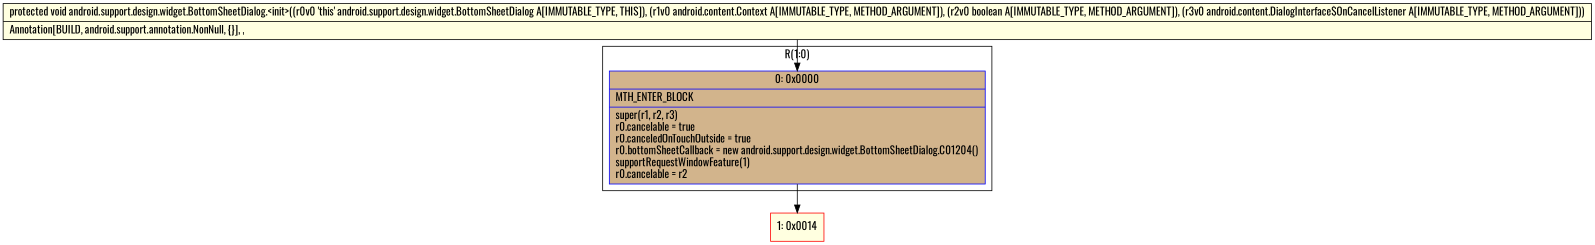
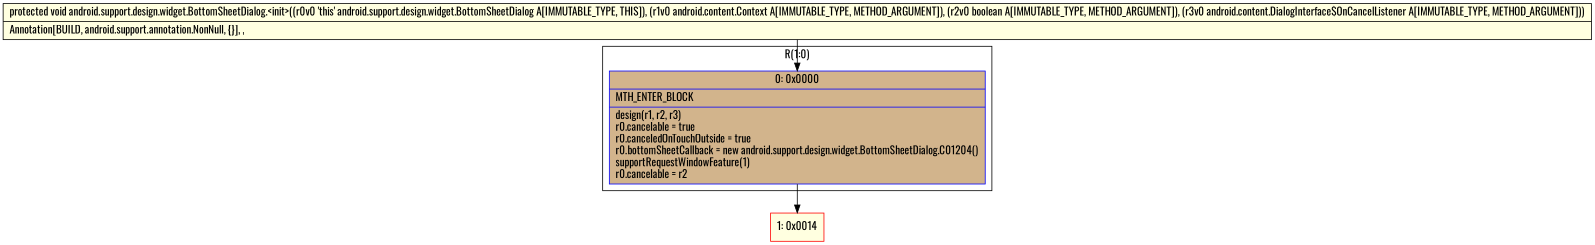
(647, 116) -> (649, 116)
